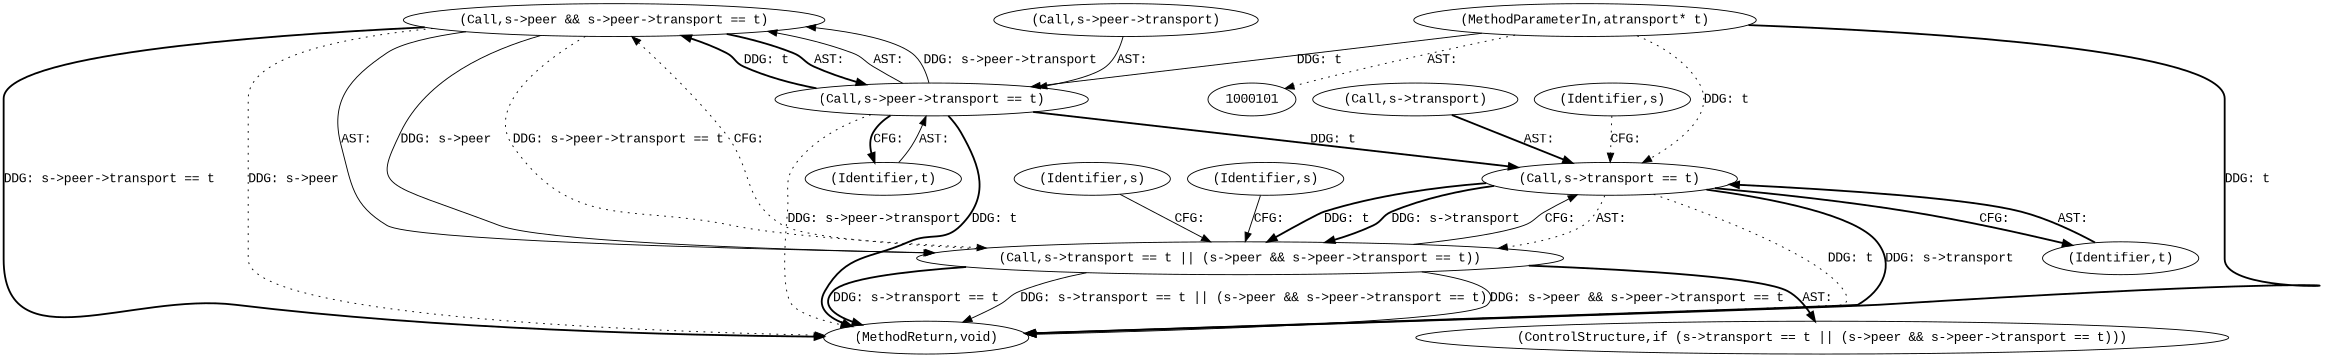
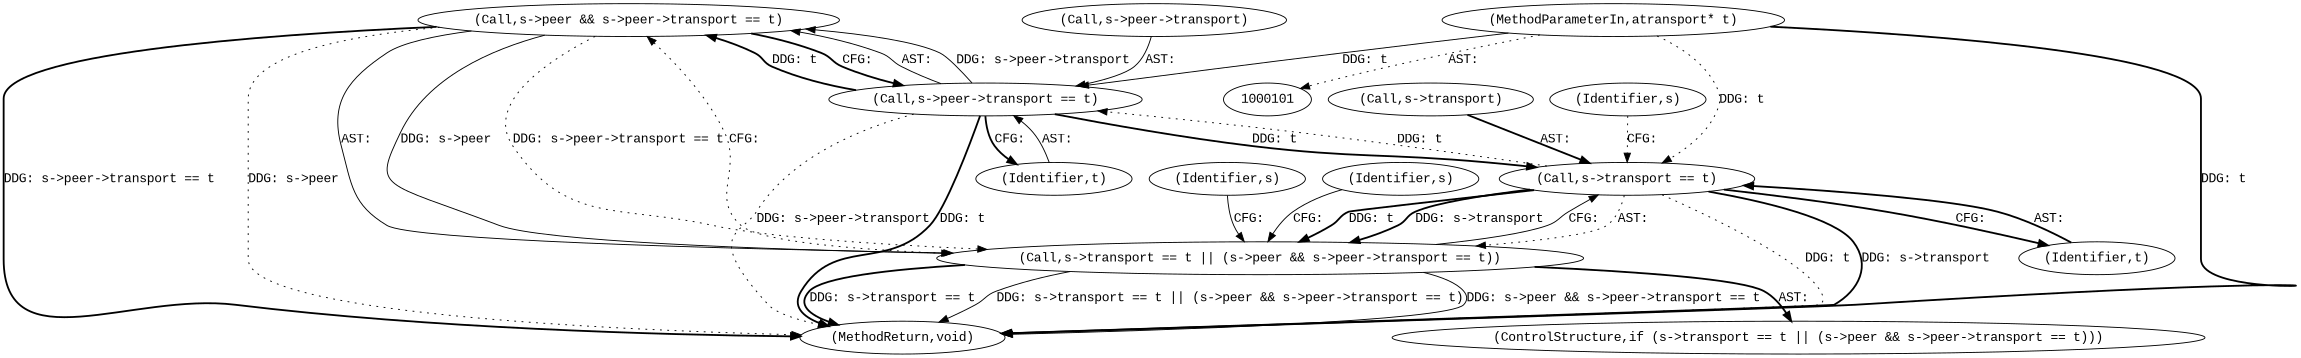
(833, 60) -> (861, 60)
none -> (1327, 136)
